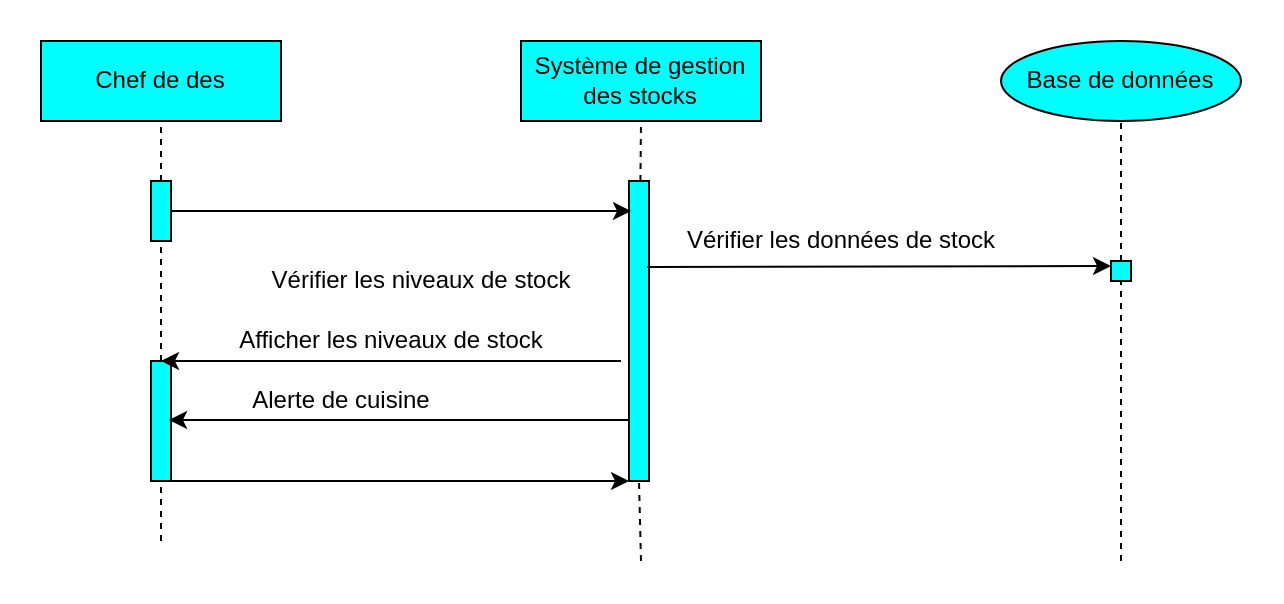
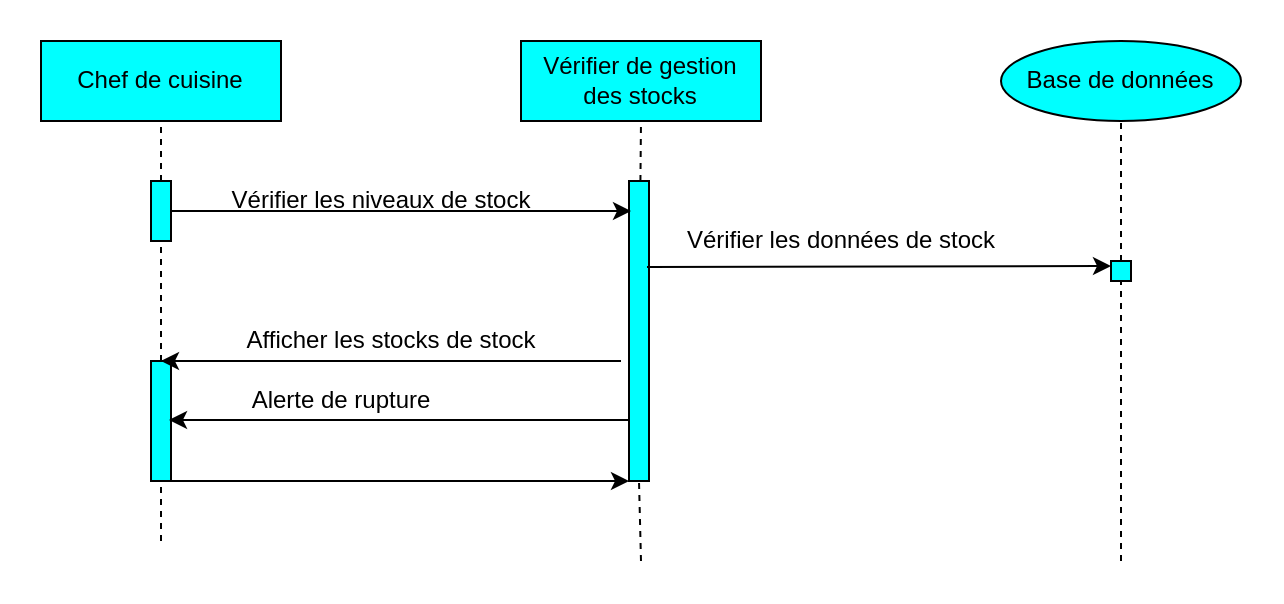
(161, 81) -> (161, 81)
(641, 81) -> (641, 81)
(421, 281) -> (381, 201)
(392, 341) -> (392, 341)
(342, 401) -> (342, 401)
